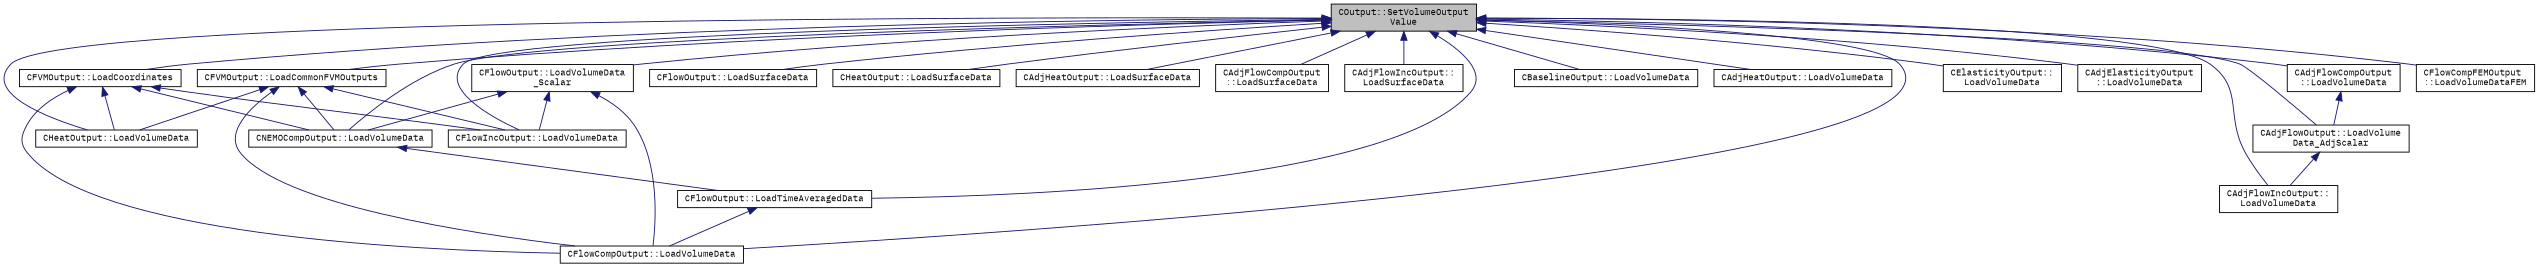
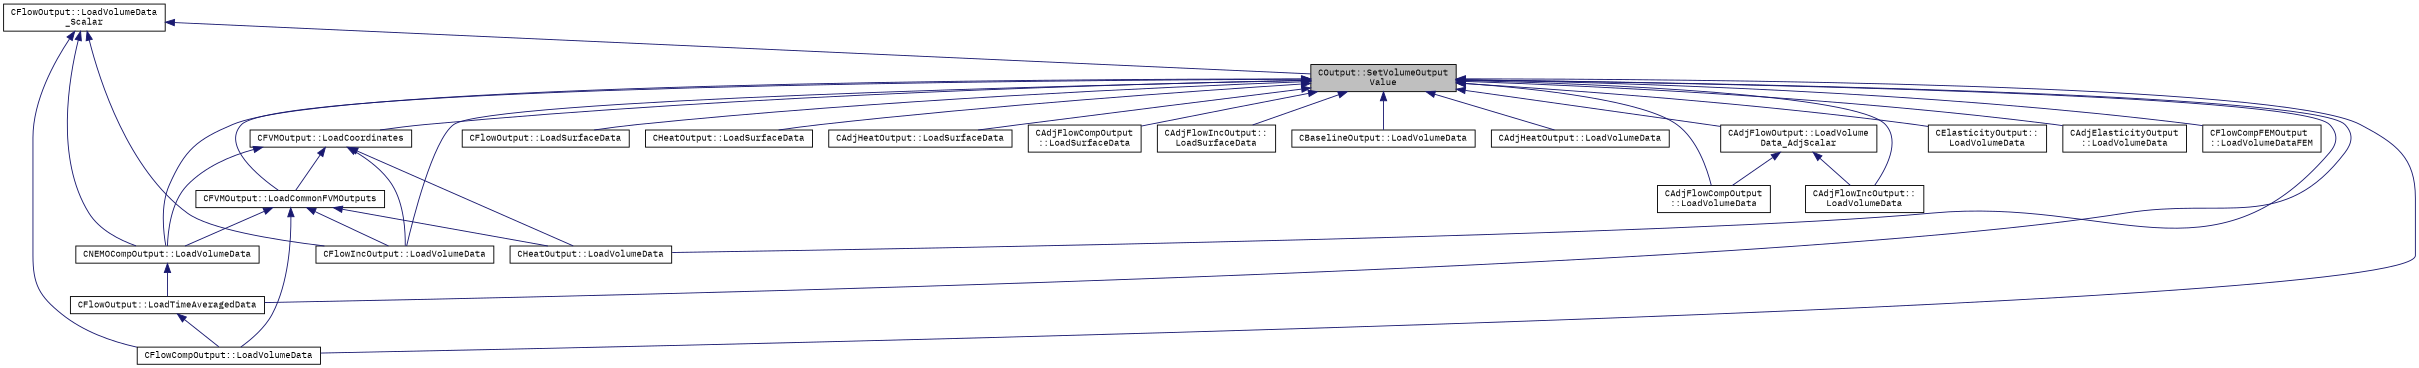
(977, 38) -> (743, 48)
(2336, 113) -> (1752, 172)
(243, 230) -> (308, 173)
